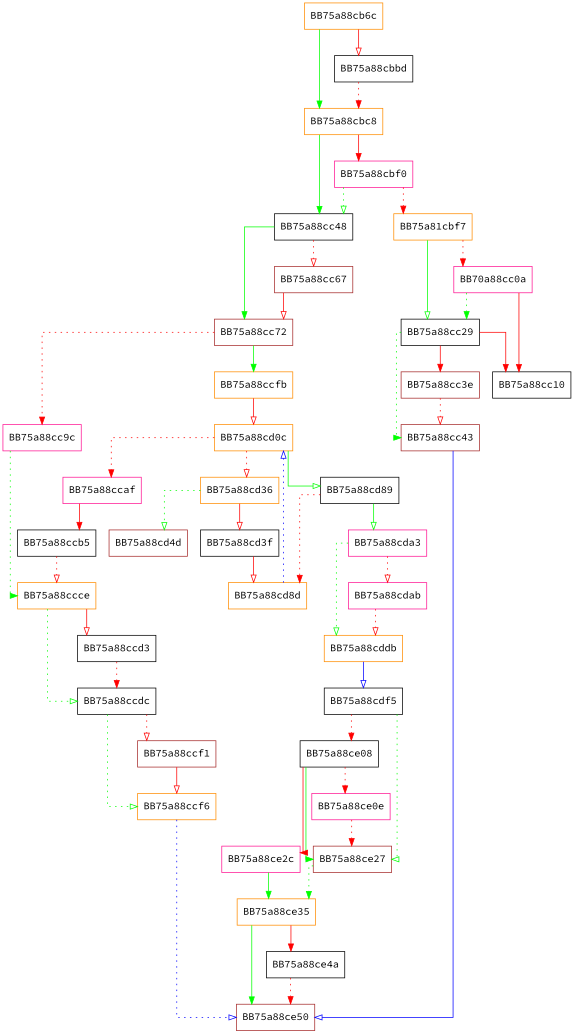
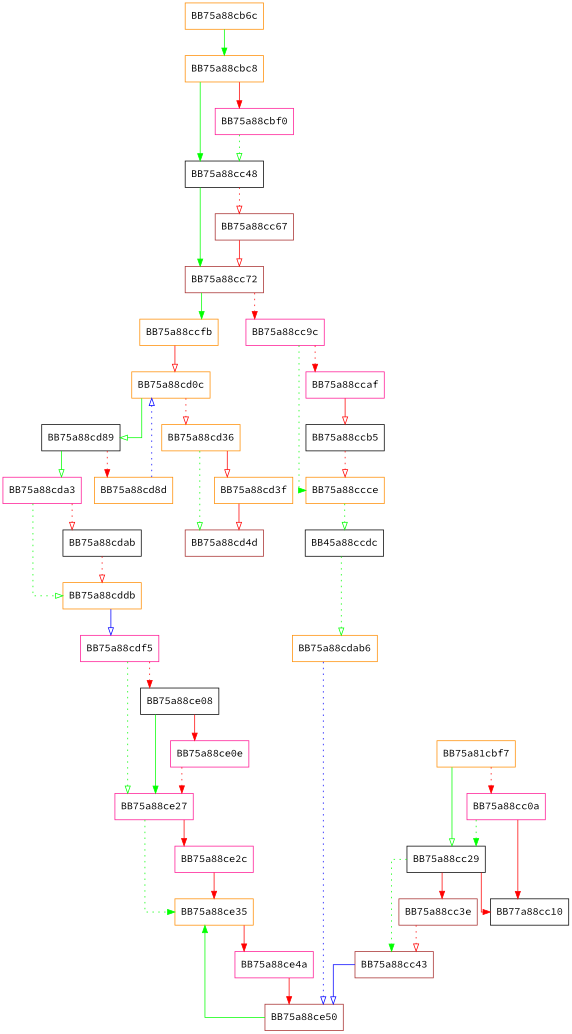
(374, 69) -> none
(403, 197) -> none
(493, 280) -> (506, 807)
(532, 385) -> (530, 912)
(147, 438) -> (315, 355)
(79, 513) -> (345, 408)
(240, 543) -> (254, 490)
(254, 566) -> (239, 513)
(388, 596) -> (102, 543)
(117, 649) -> none
(117, 701) -> (344, 543)
(363, 701) -> (120, 649)
(177, 754) -> none
(345, 777) -> (195, 724)
(177, 807) -> (335, 649)
(303, 810) -> (184, 829)
(352, 859) -> (154, 807)
(269, 882) -> (214, 882)
(252, 961) -> (205, 1005)
(306, 965) -> (274, 965)
(291, 987) -> (289, 987)
